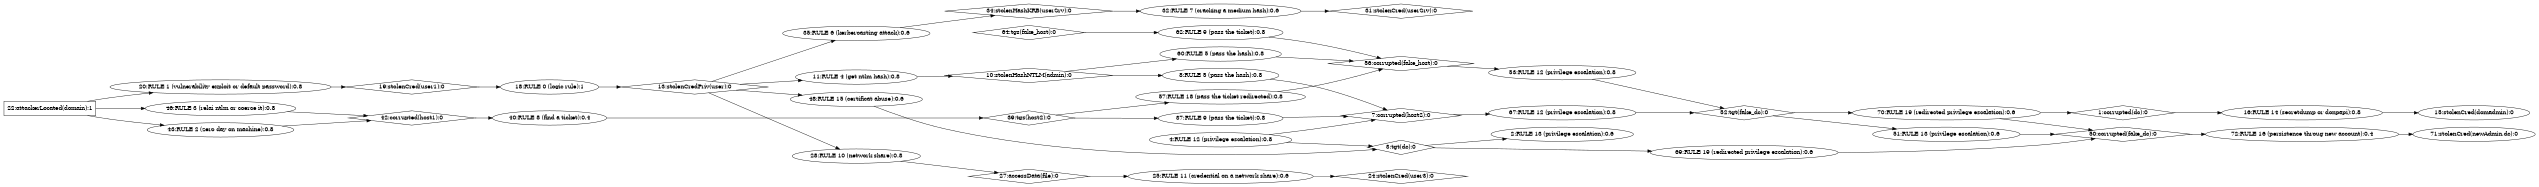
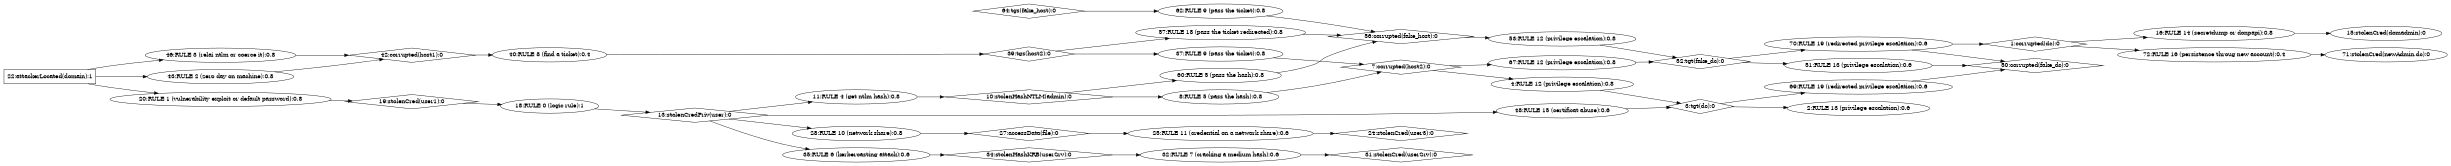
(1320, 128) -> (1471, 75)
(2196, 134) -> (2103, 48)
